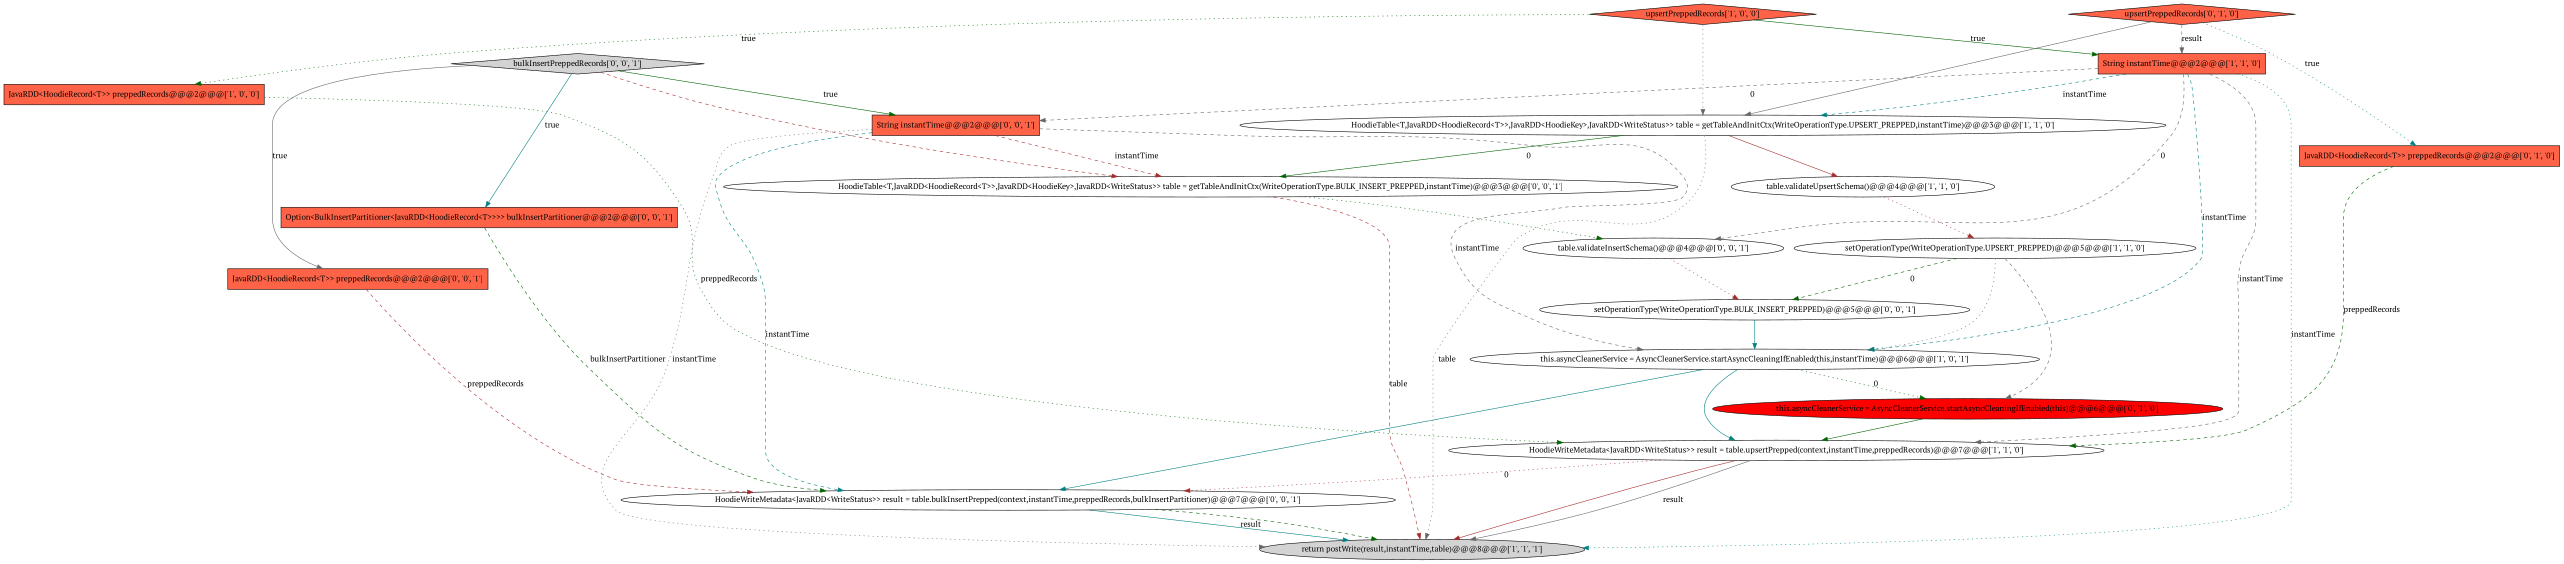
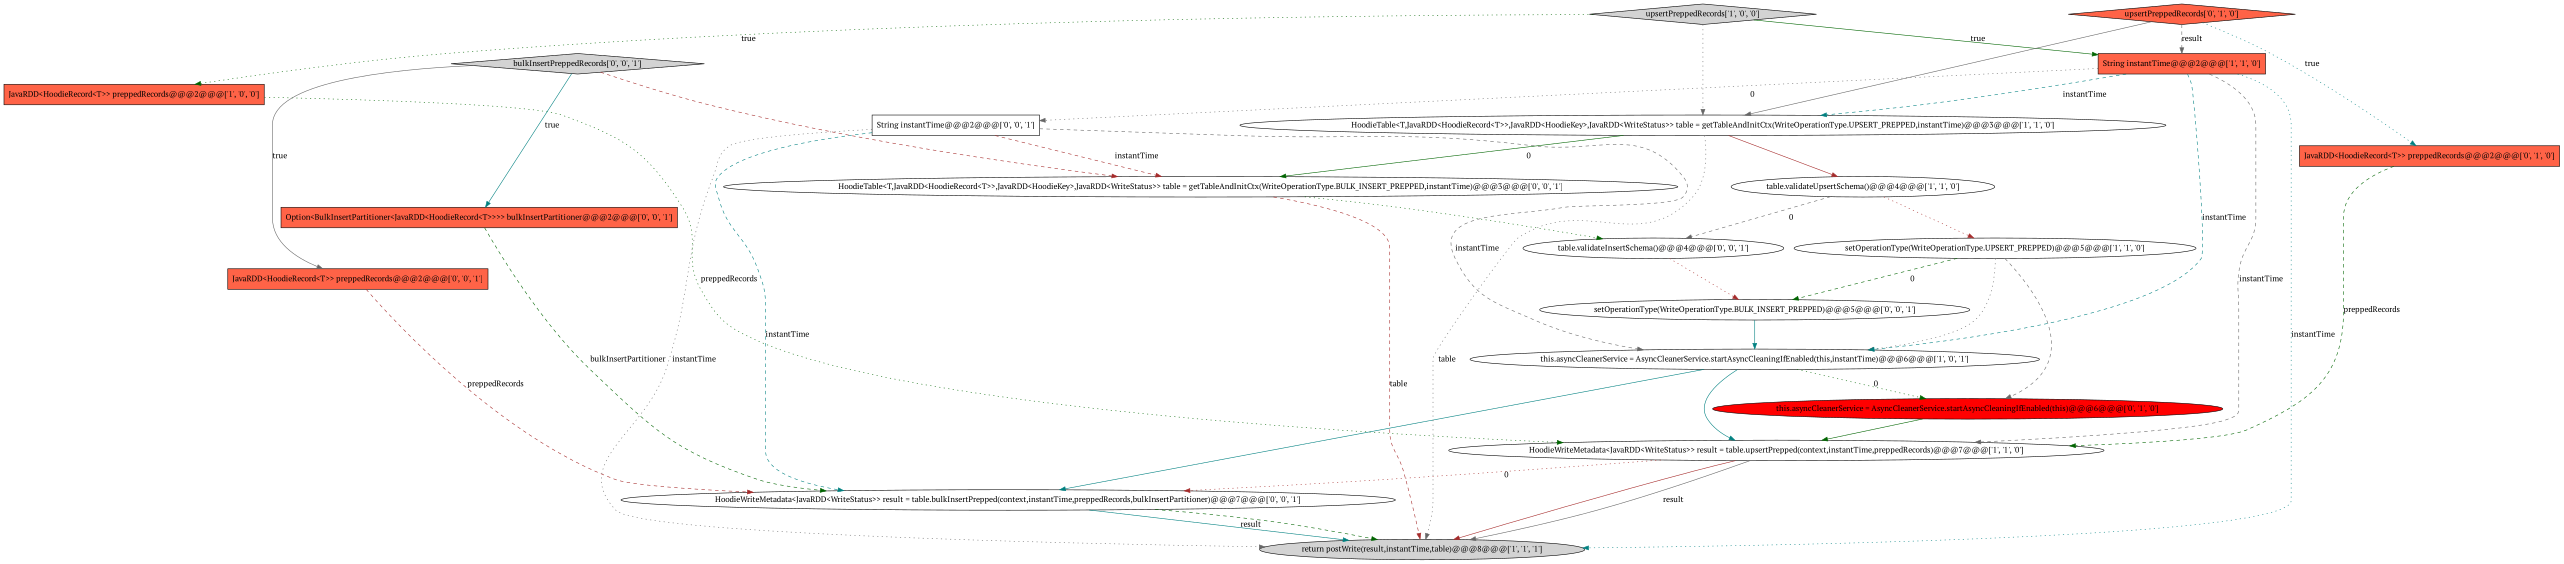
(1703, 14) -> (1703, 14)
(754, 92) -> none
(1572, 94) -> (1572, 94)
(956, 125) -> (956, 125)
(1991, 222) -> (1761, 217)
